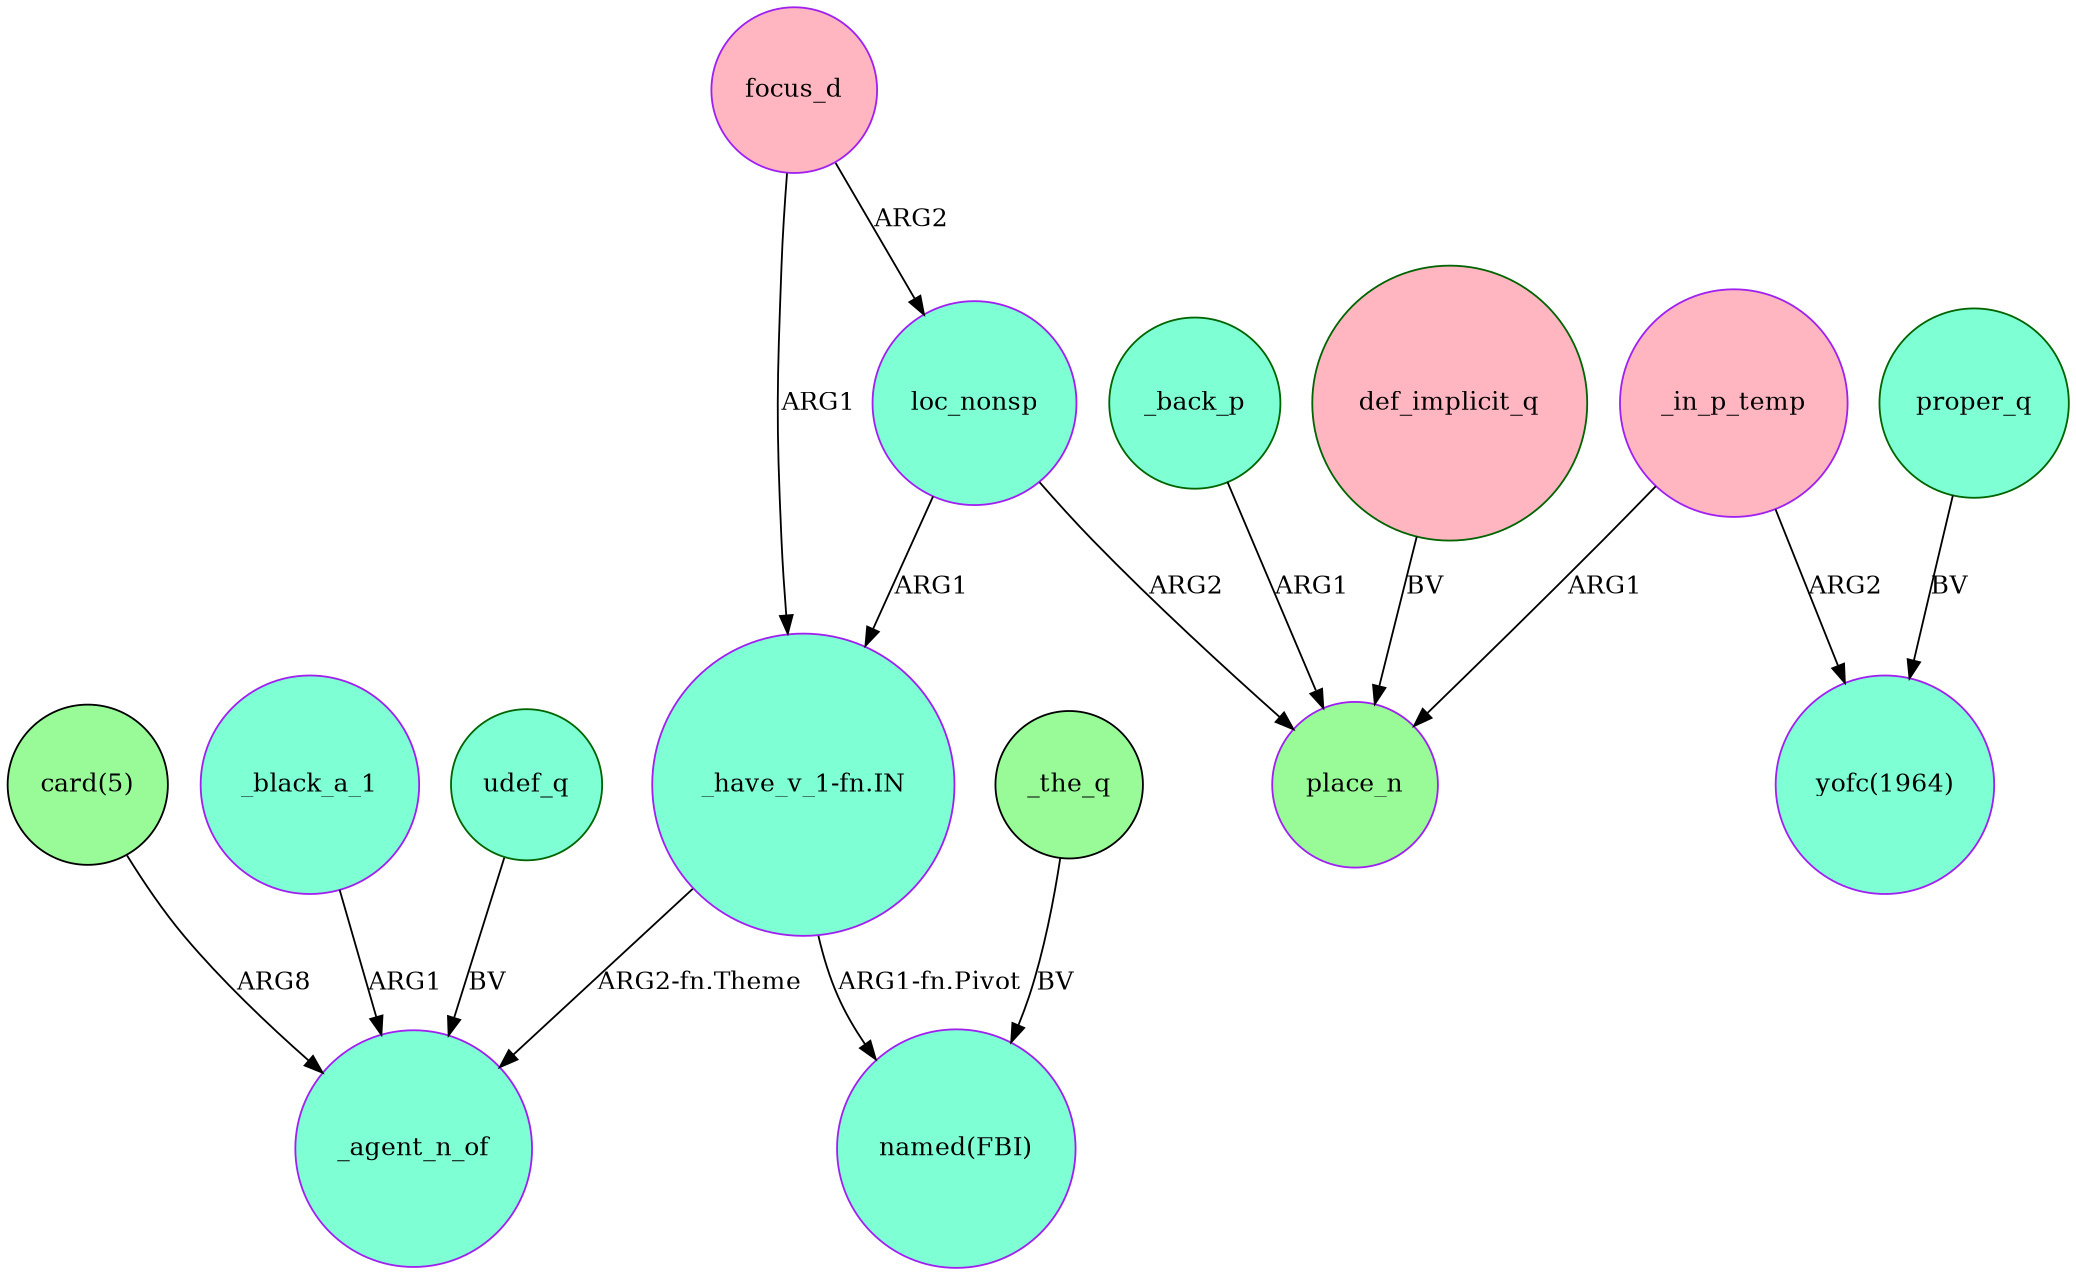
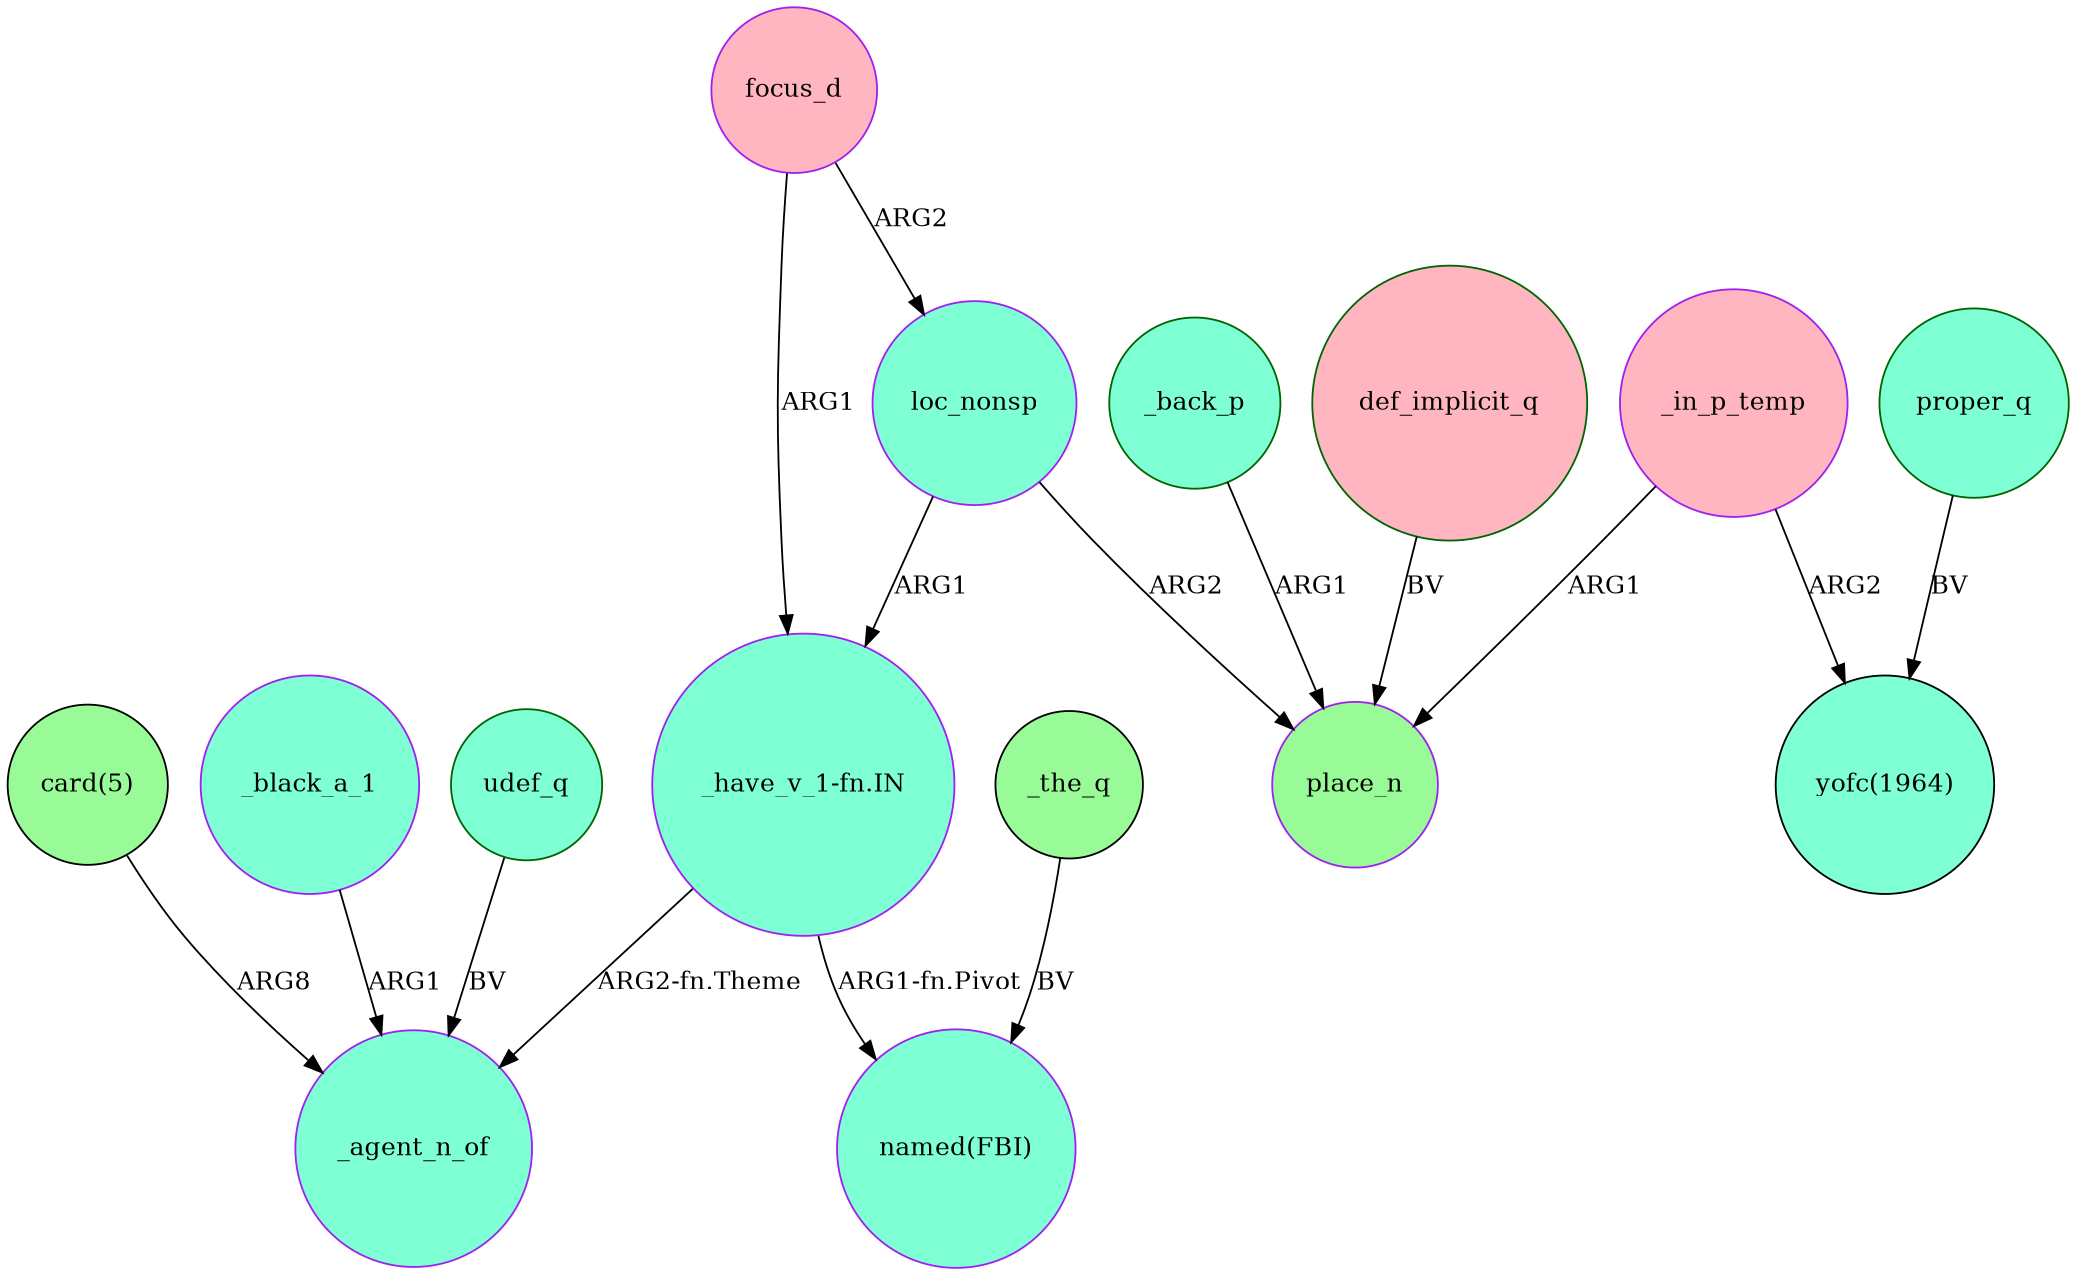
(1885, 785) -> (1885, 785)
